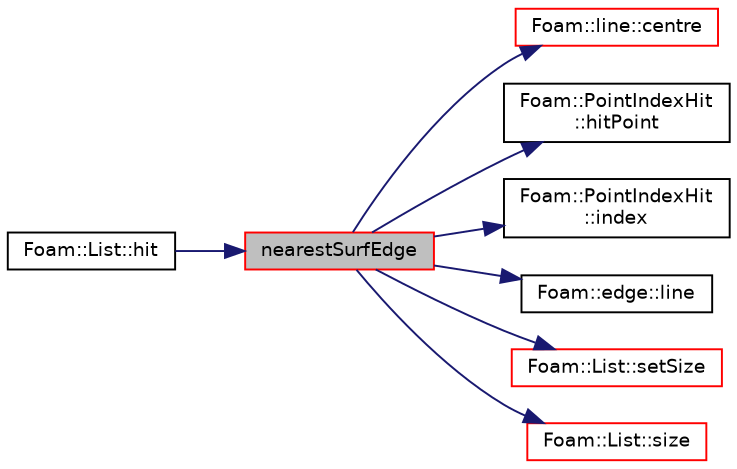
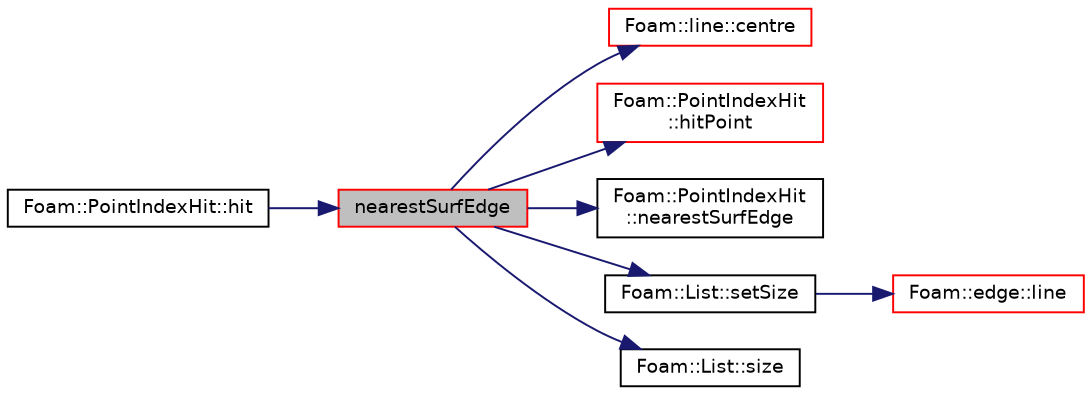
(617, 113) -> (710, 113)
(617, 208) -> (710, 208)
(91, 251) -> (138, 208)
(468, 271) -> (845, 294)
(617, 294) -> (988, 294)
(617, 368) -> (710, 294)
(617, 442) -> (710, 368)
